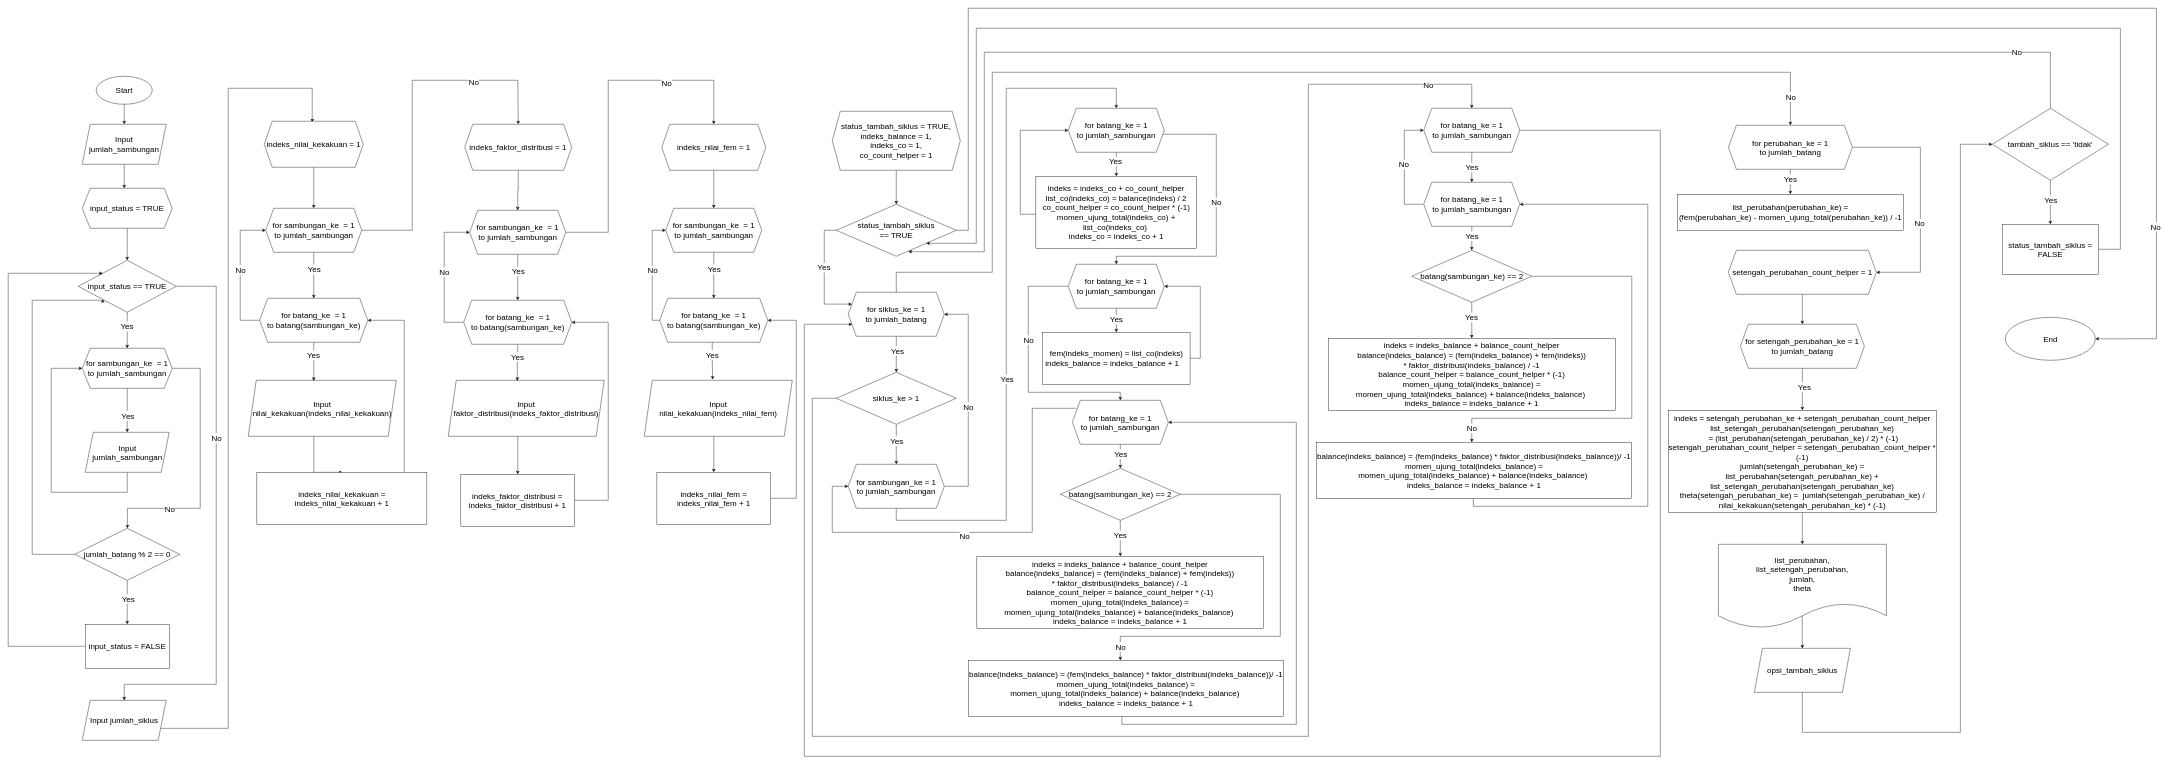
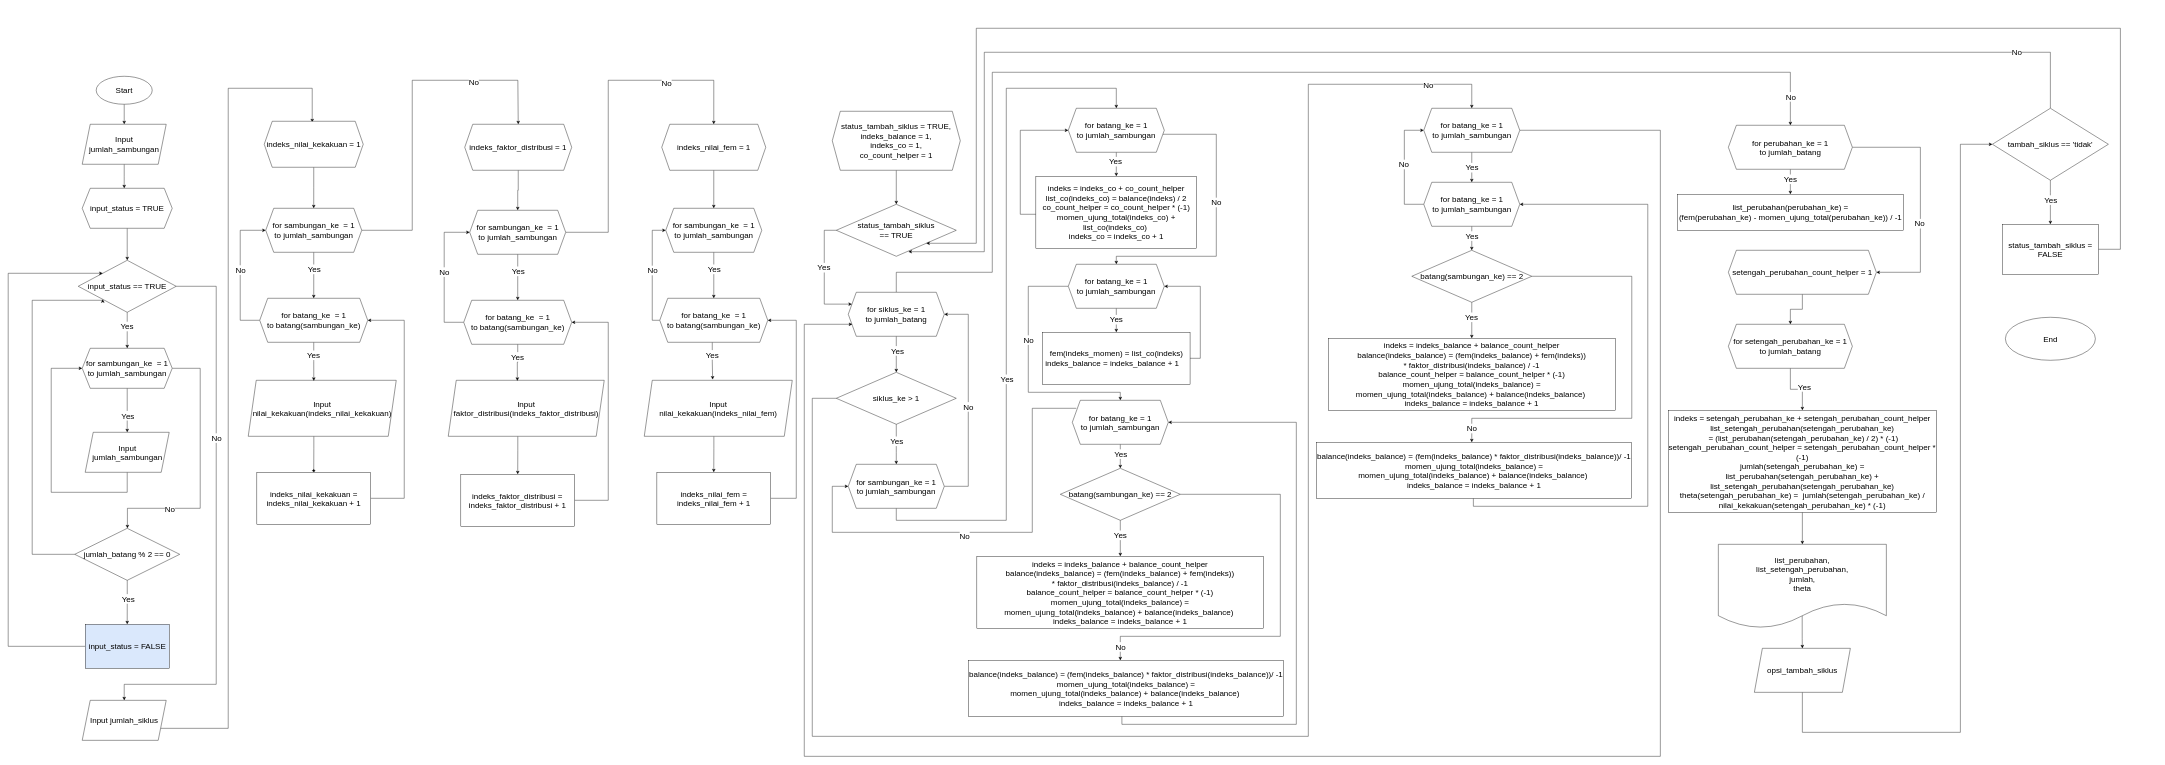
(2156, 227) -> none
(1802, 346) -> (1790, 346)
(342, 498) -> (314, 498)
(127, 646) -> (127, 646)
